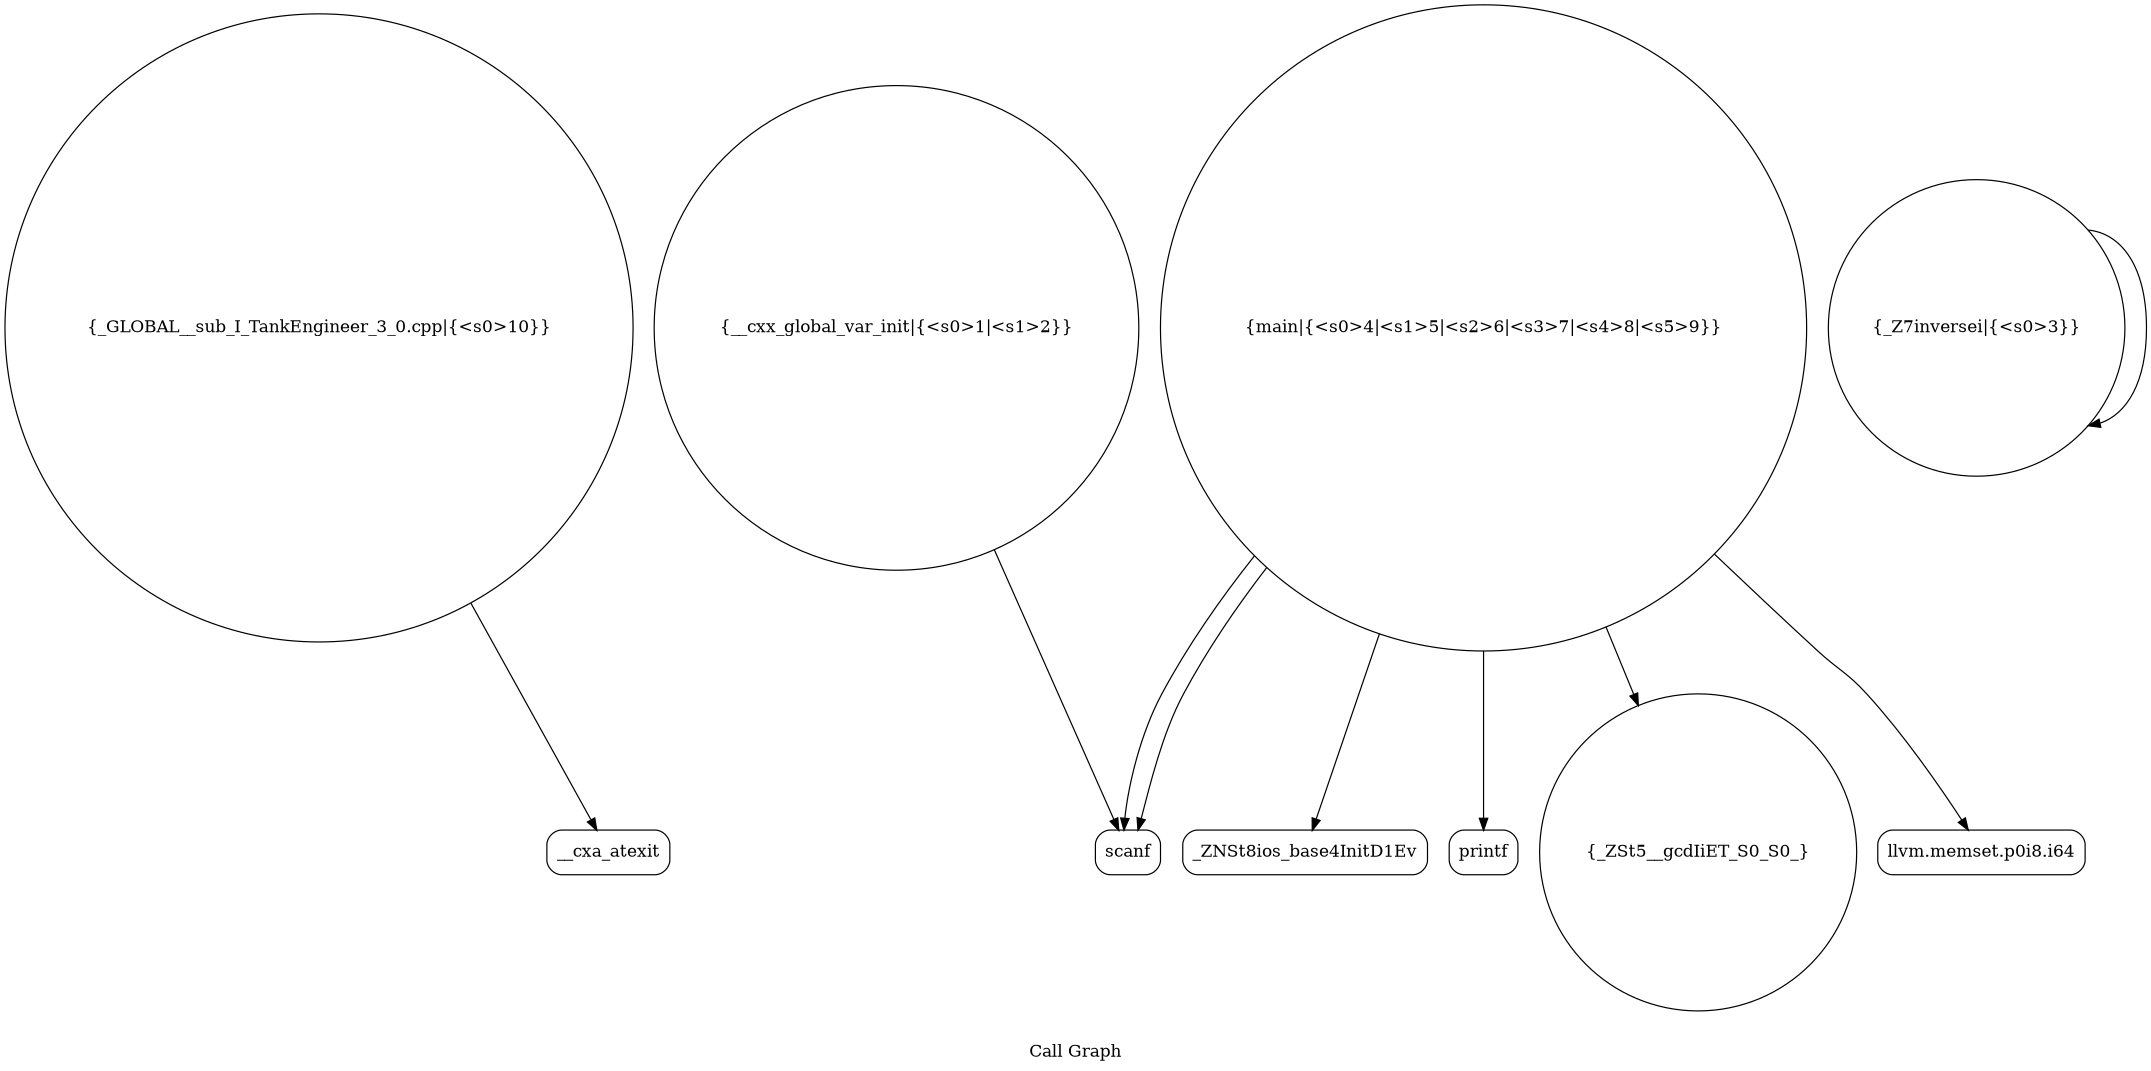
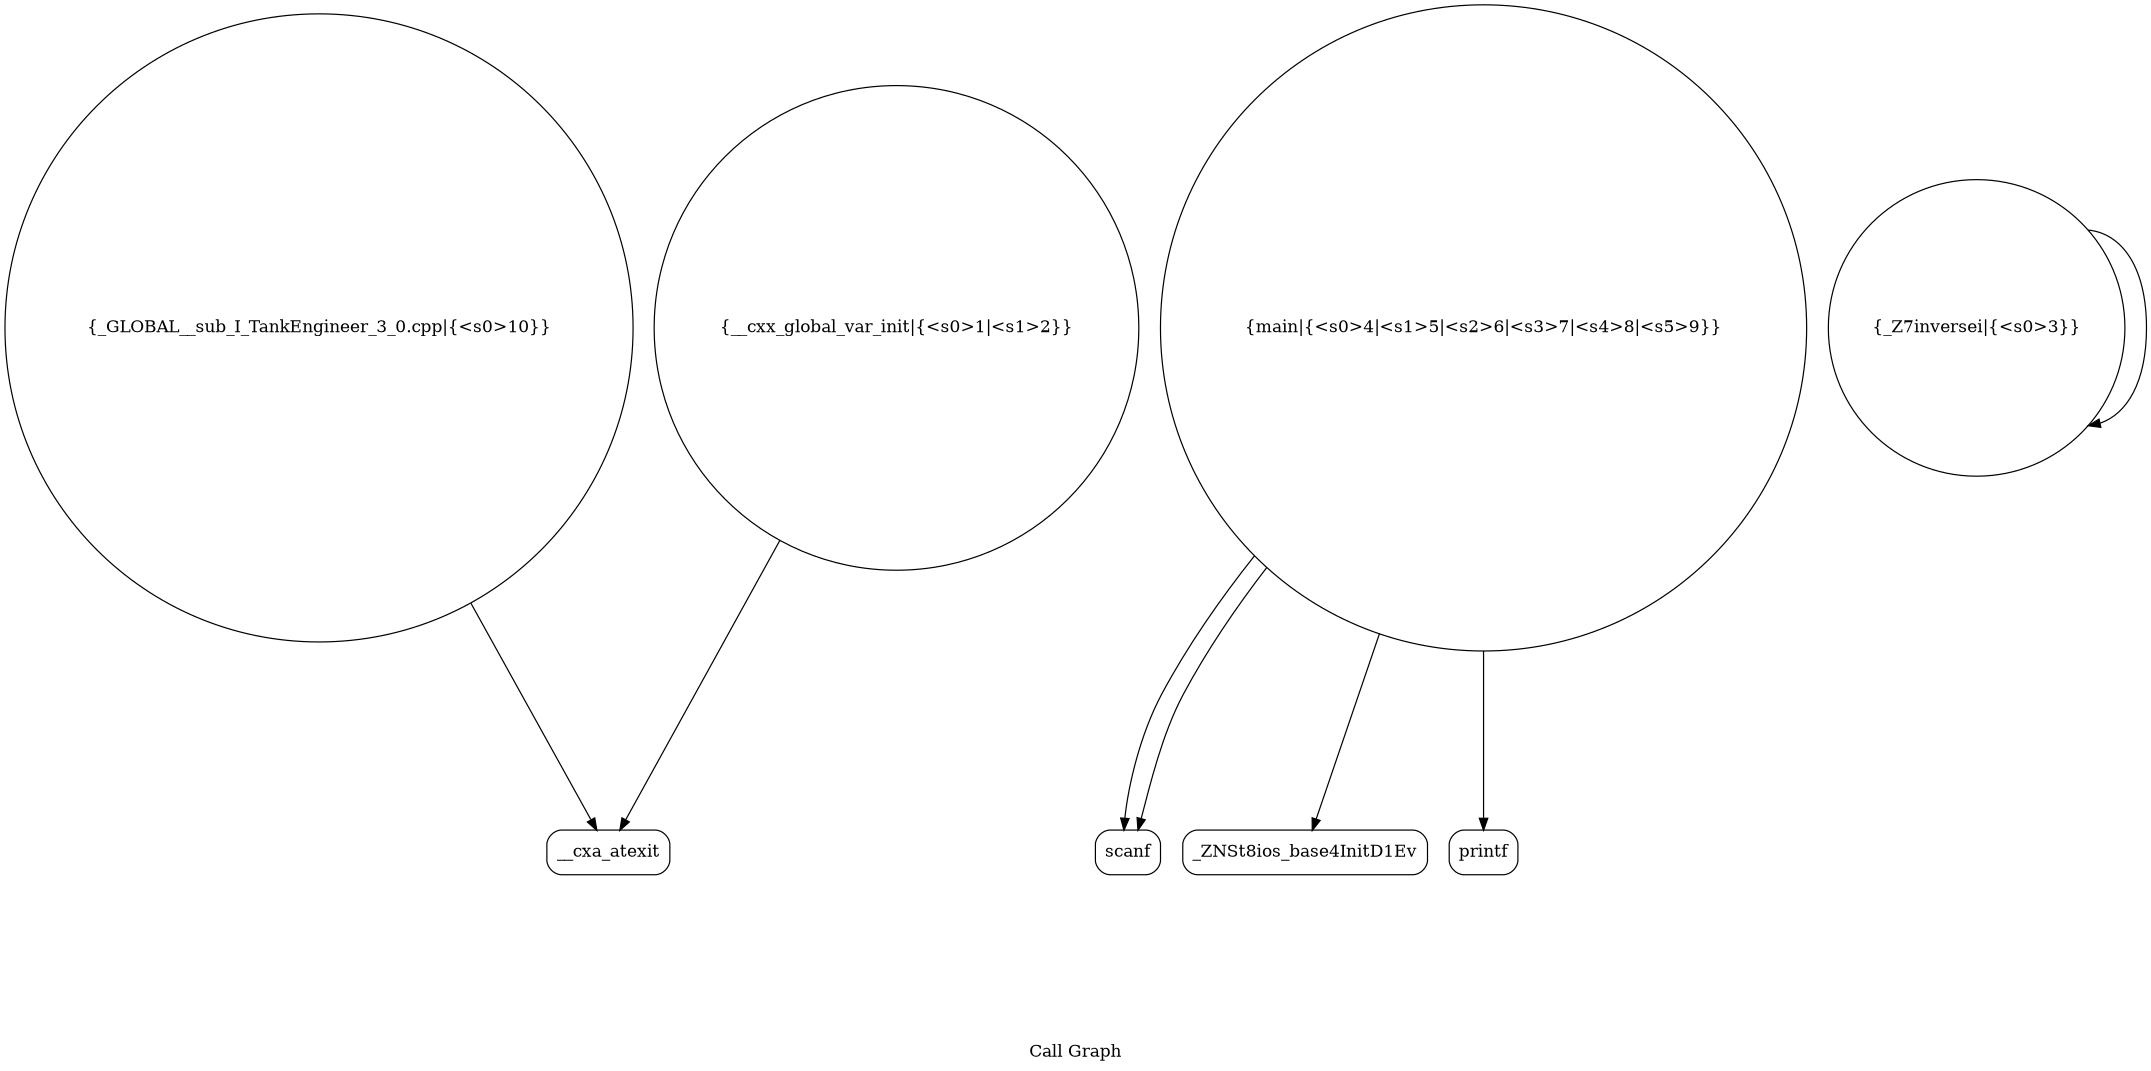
(1054, 685) -> (703, 680)
(1698, 852) -> none
(1981, 852) -> none
